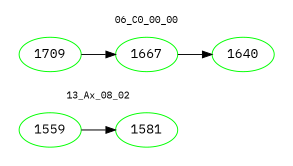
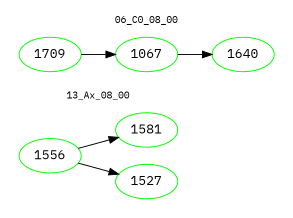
(147, 21) -> (147, 21)
(147, 54) -> (147, 54)
(98, 96) -> (98, 96)
(50, 130) -> (50, 156)
none -> (147, 182)
